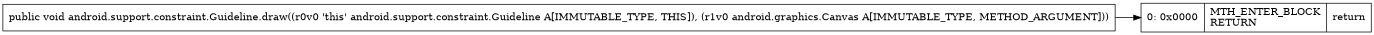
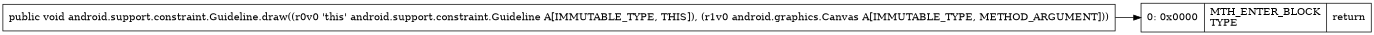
(1233, 23) -> (1224, 23)
